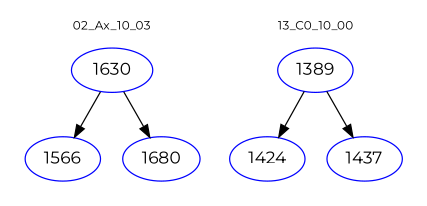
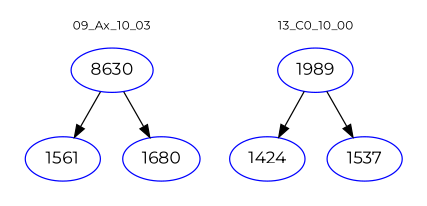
(112, 26) -> (112, 26)
(112, 70) -> (112, 70)
(315, 70) -> (315, 70)
(63, 159) -> (63, 159)
(365, 159) -> (365, 159)
